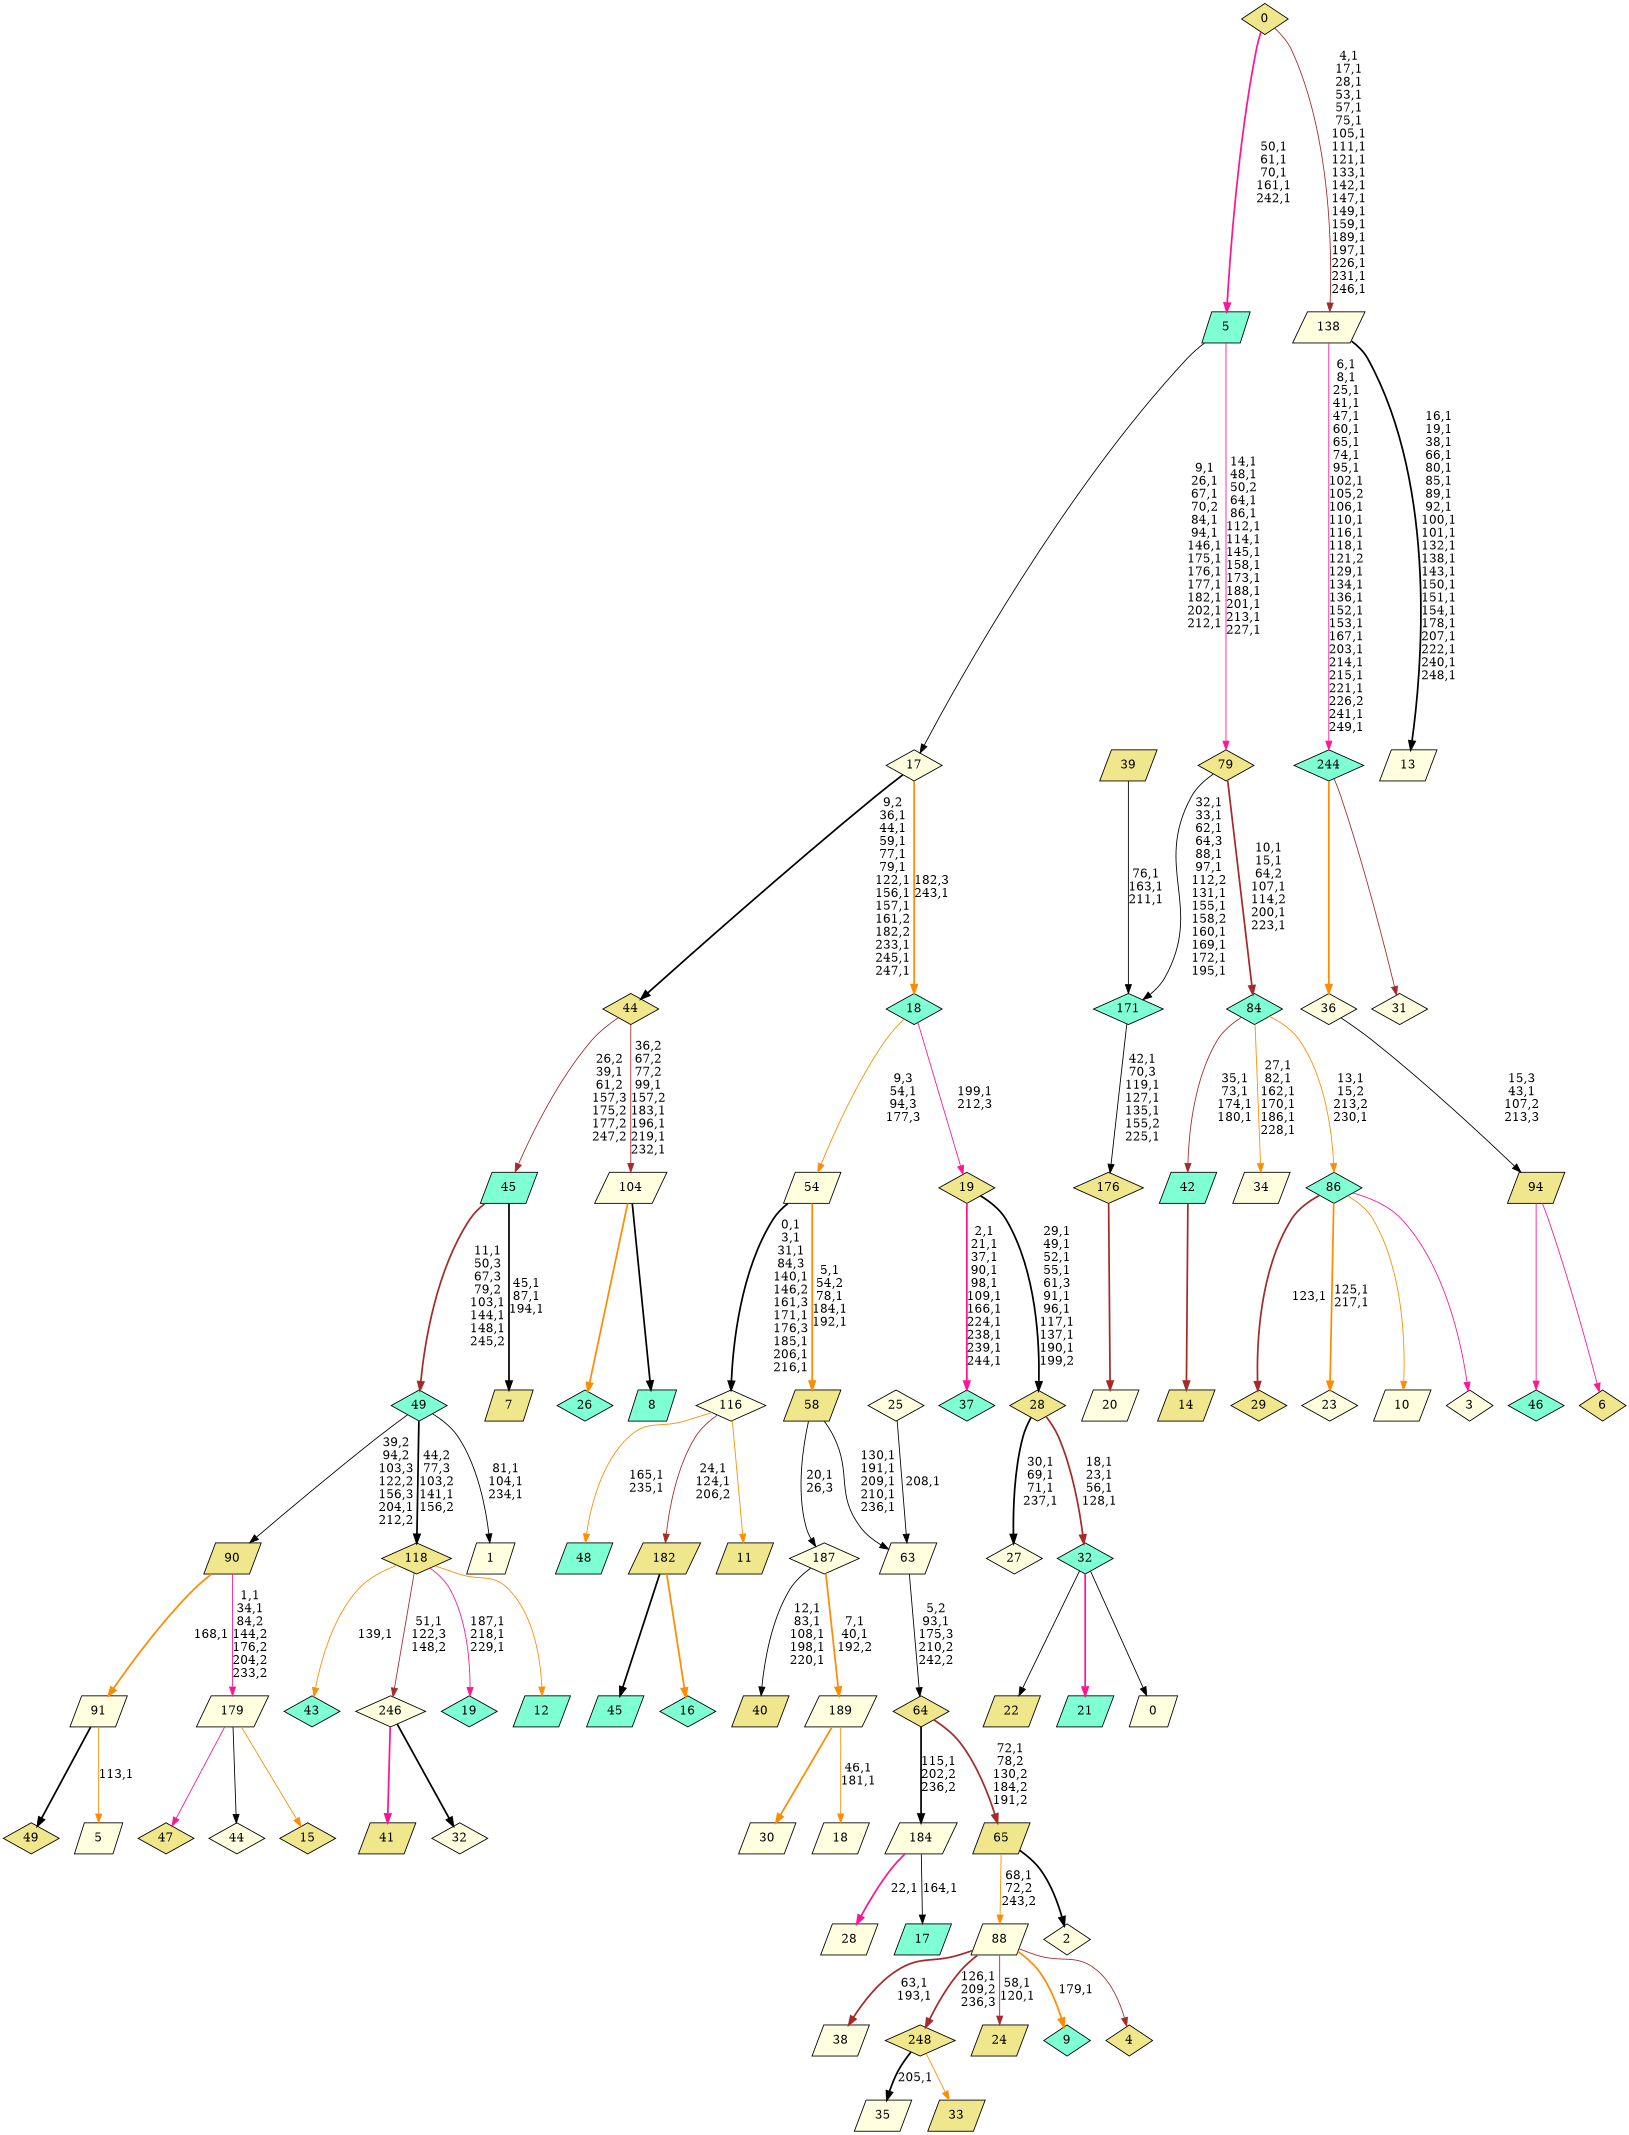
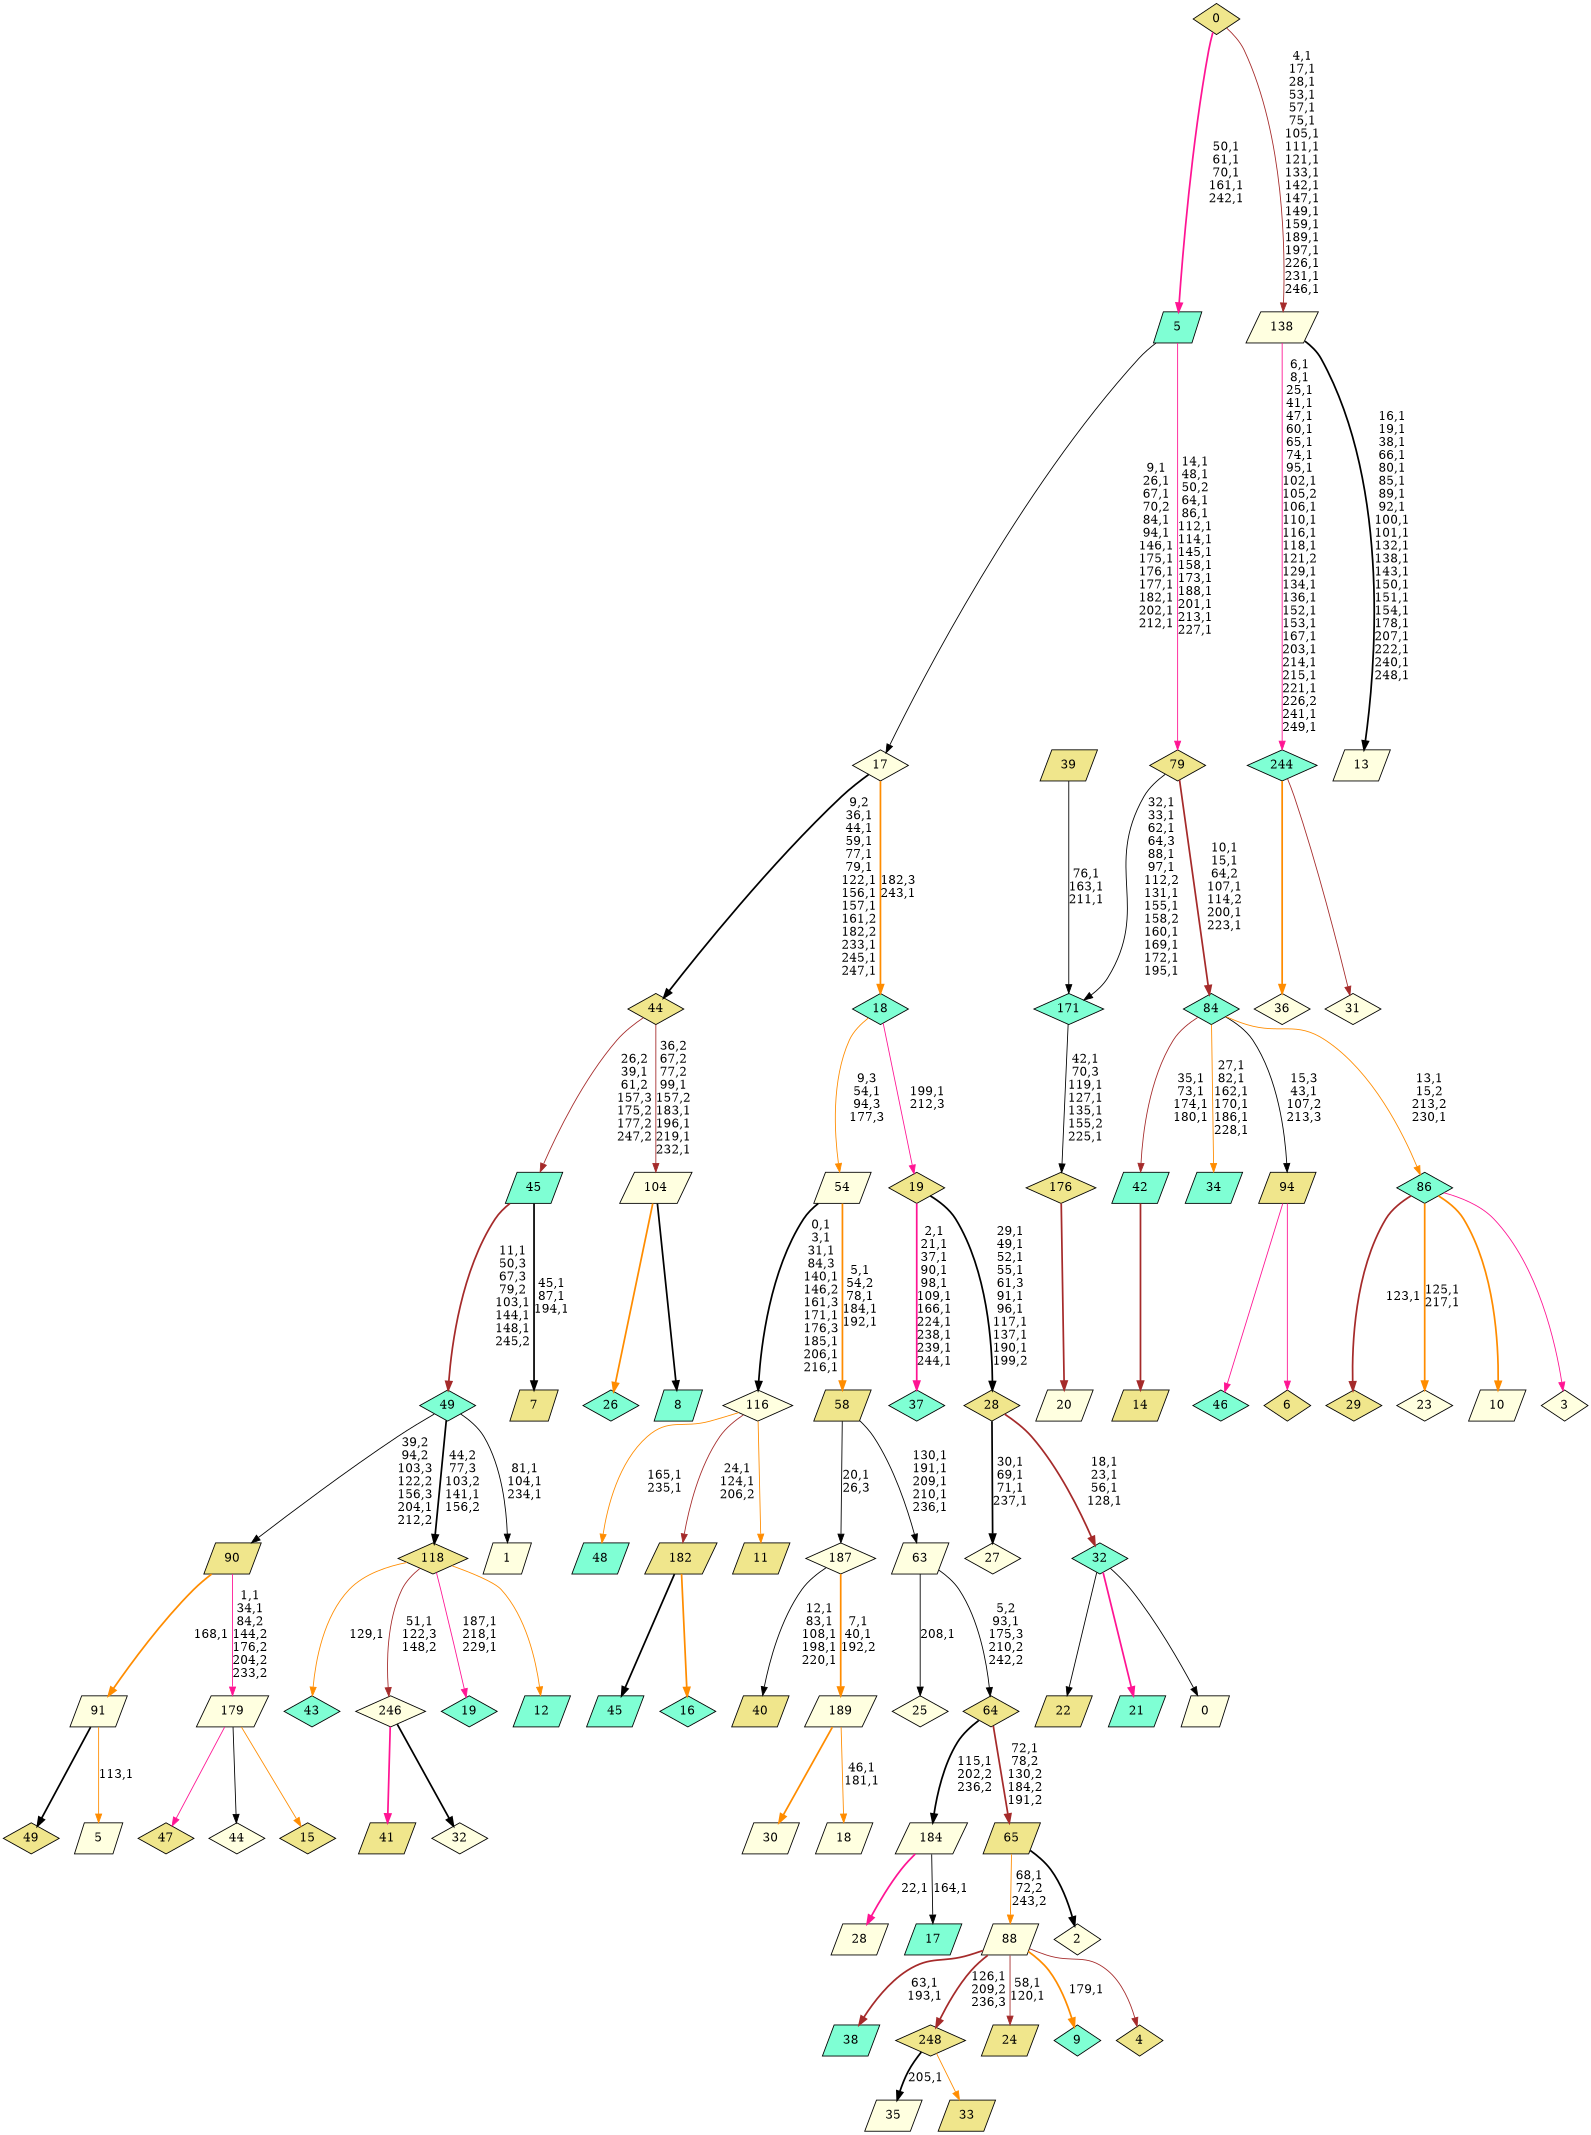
(1430, 1089) -> (1272, 1082)
(1261, 1188) -> (1214, 1188)
(1396, 1281) -> (1488, 1281)
(902, 1477) -> (920, 1630)
(376, 1635) -> (367, 1635)
(841, 2041) -> (851, 2041)
